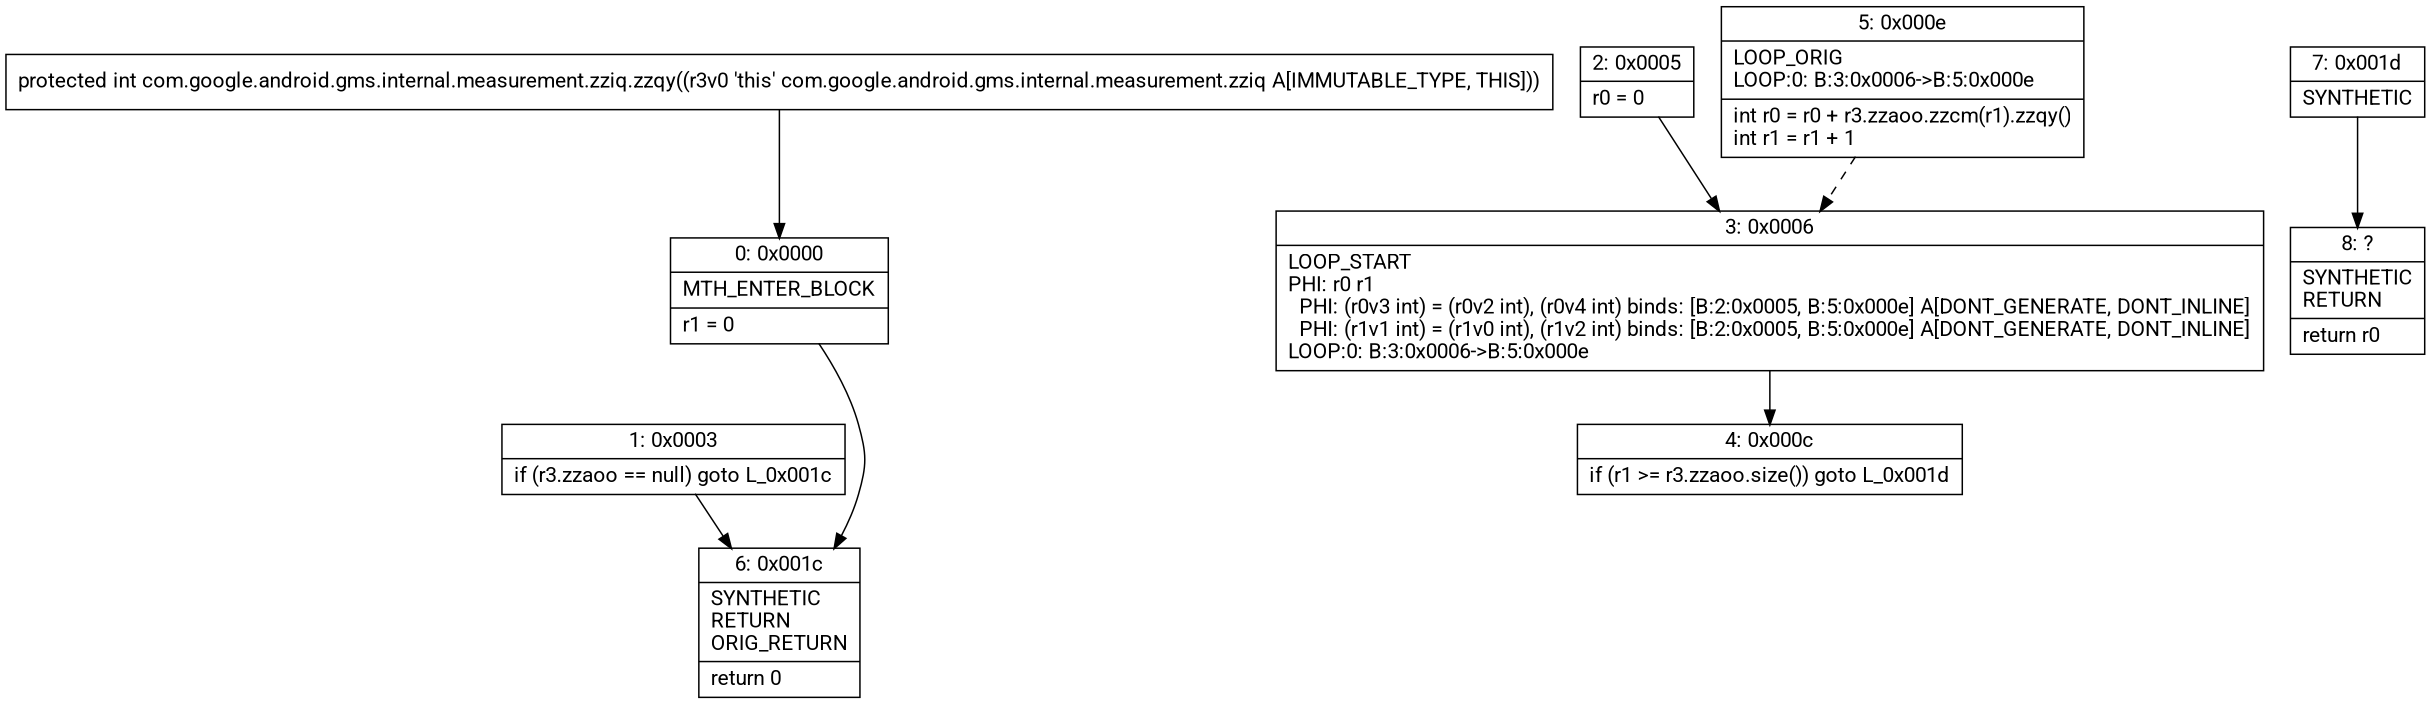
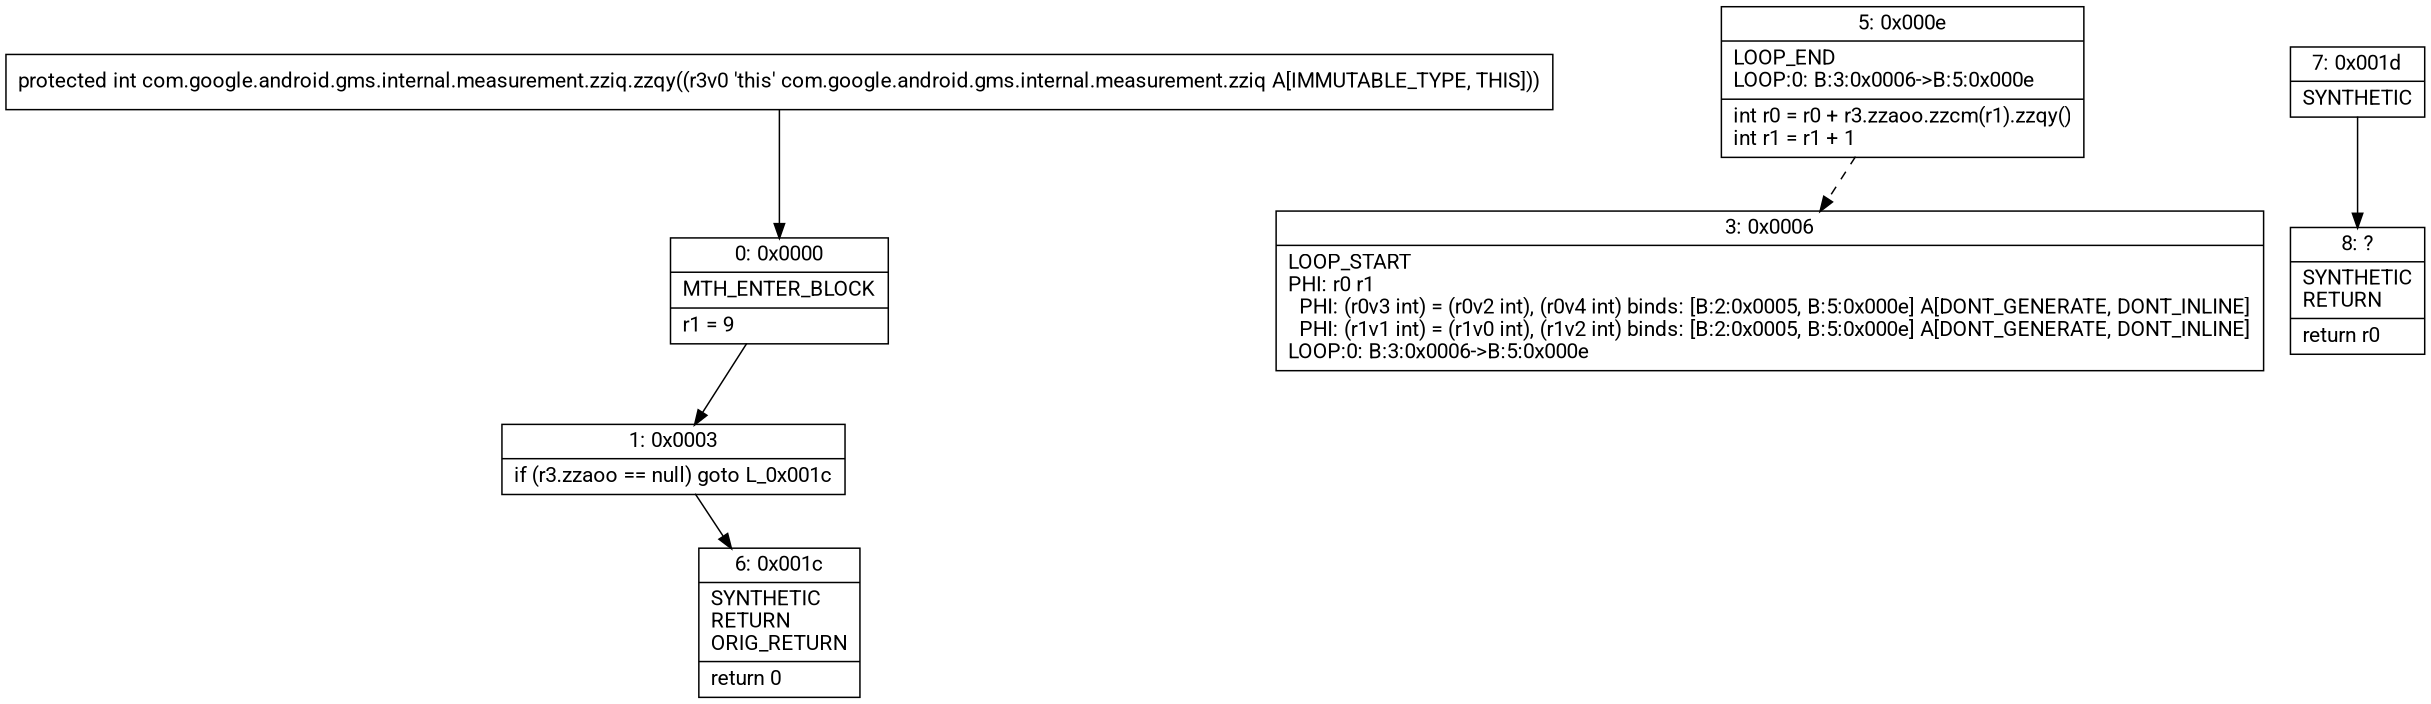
(1789, 58) -> (1785, 58)
(1637, 82) -> none
(709, 325) -> (709, 325)
(862, 437) -> (725, 378)
(1770, 459) -> none
